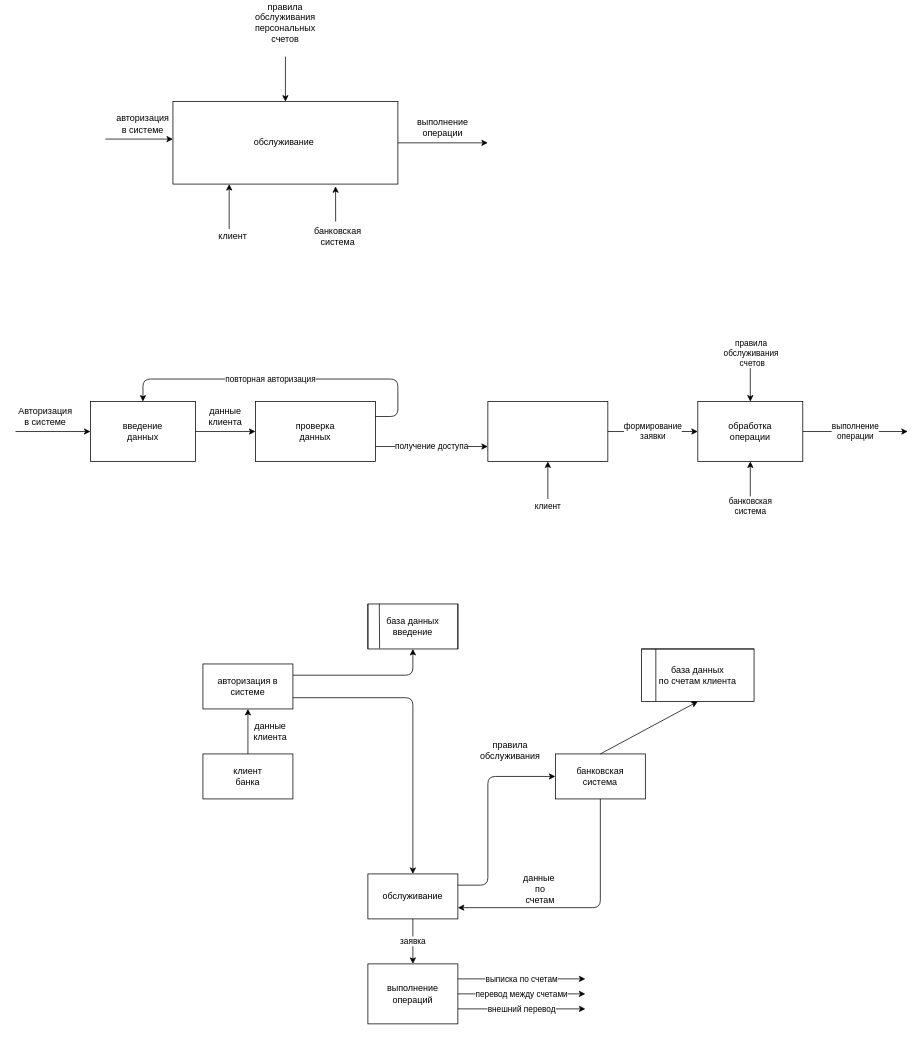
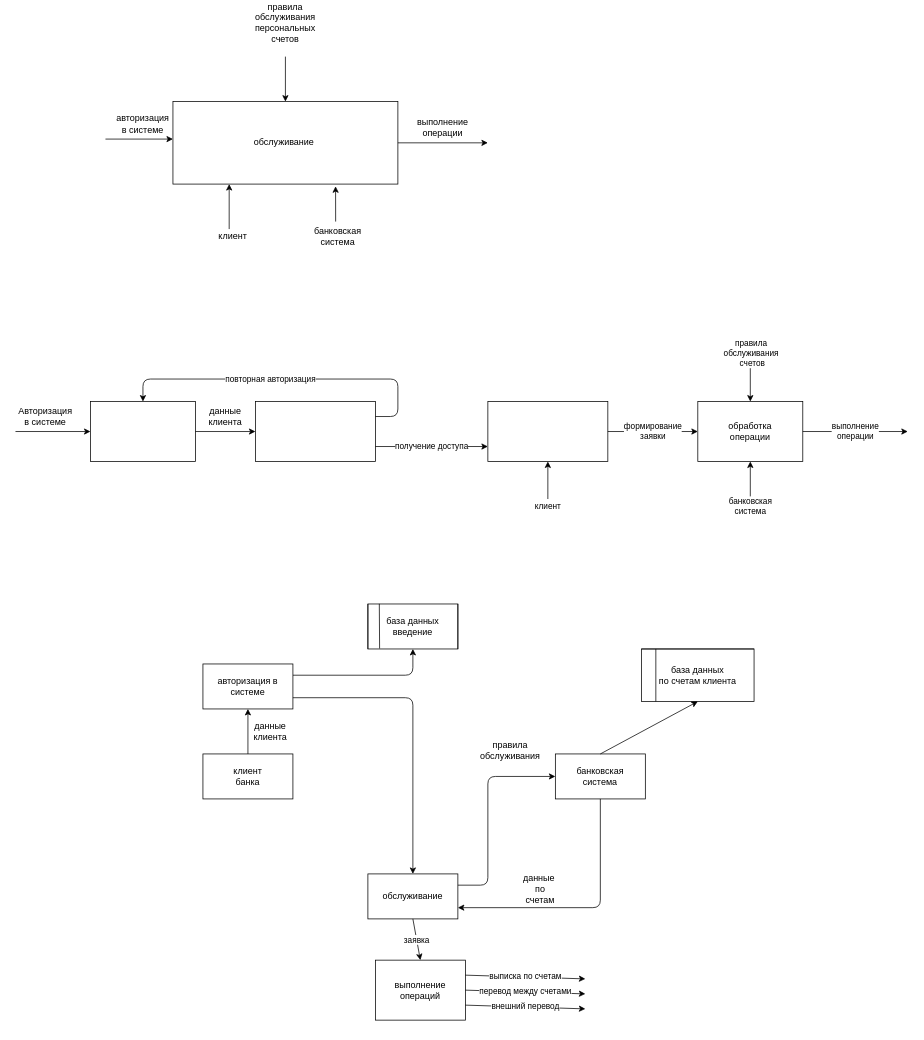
(143, 432) -> none
(315, 432) -> none
(413, 994) -> (420, 990)
